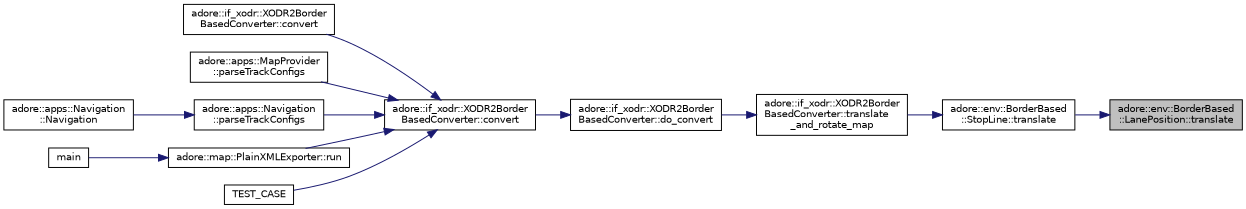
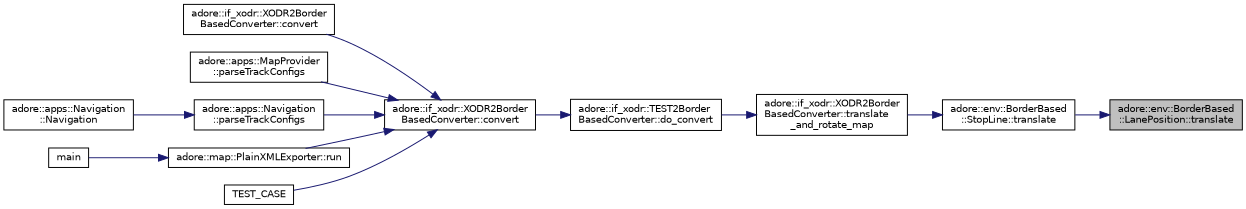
(646, 115) -> (646, 115)
